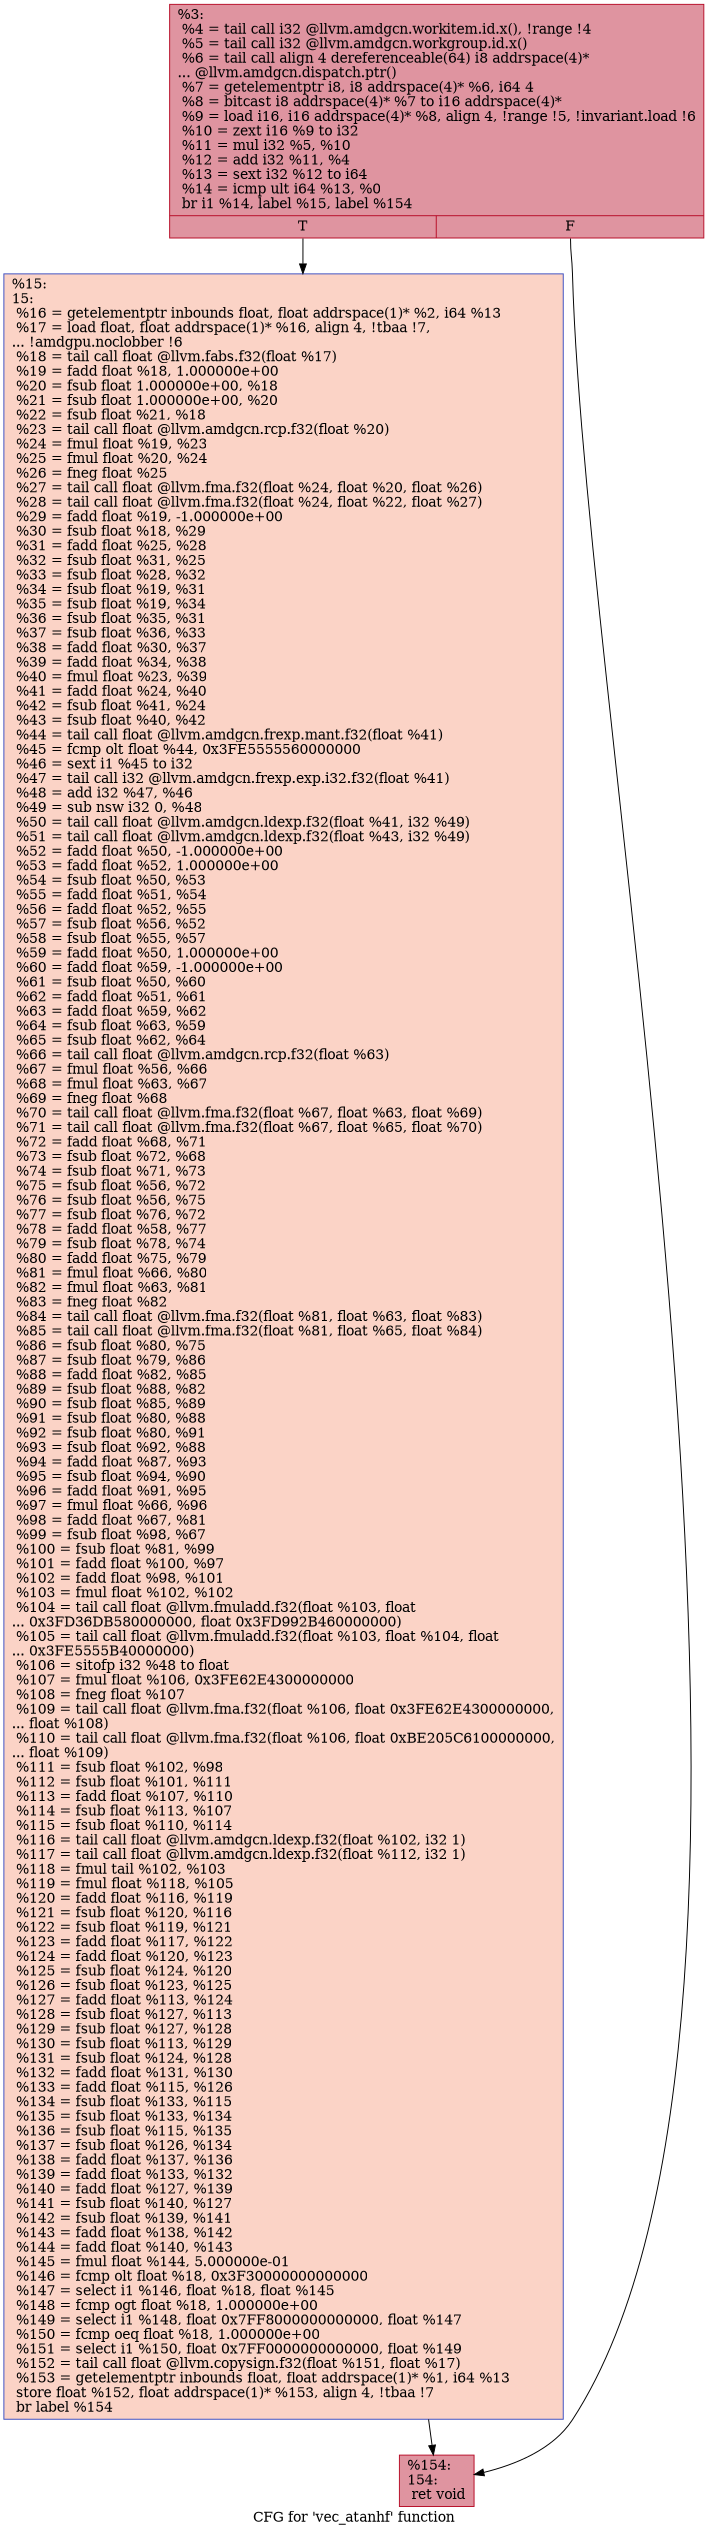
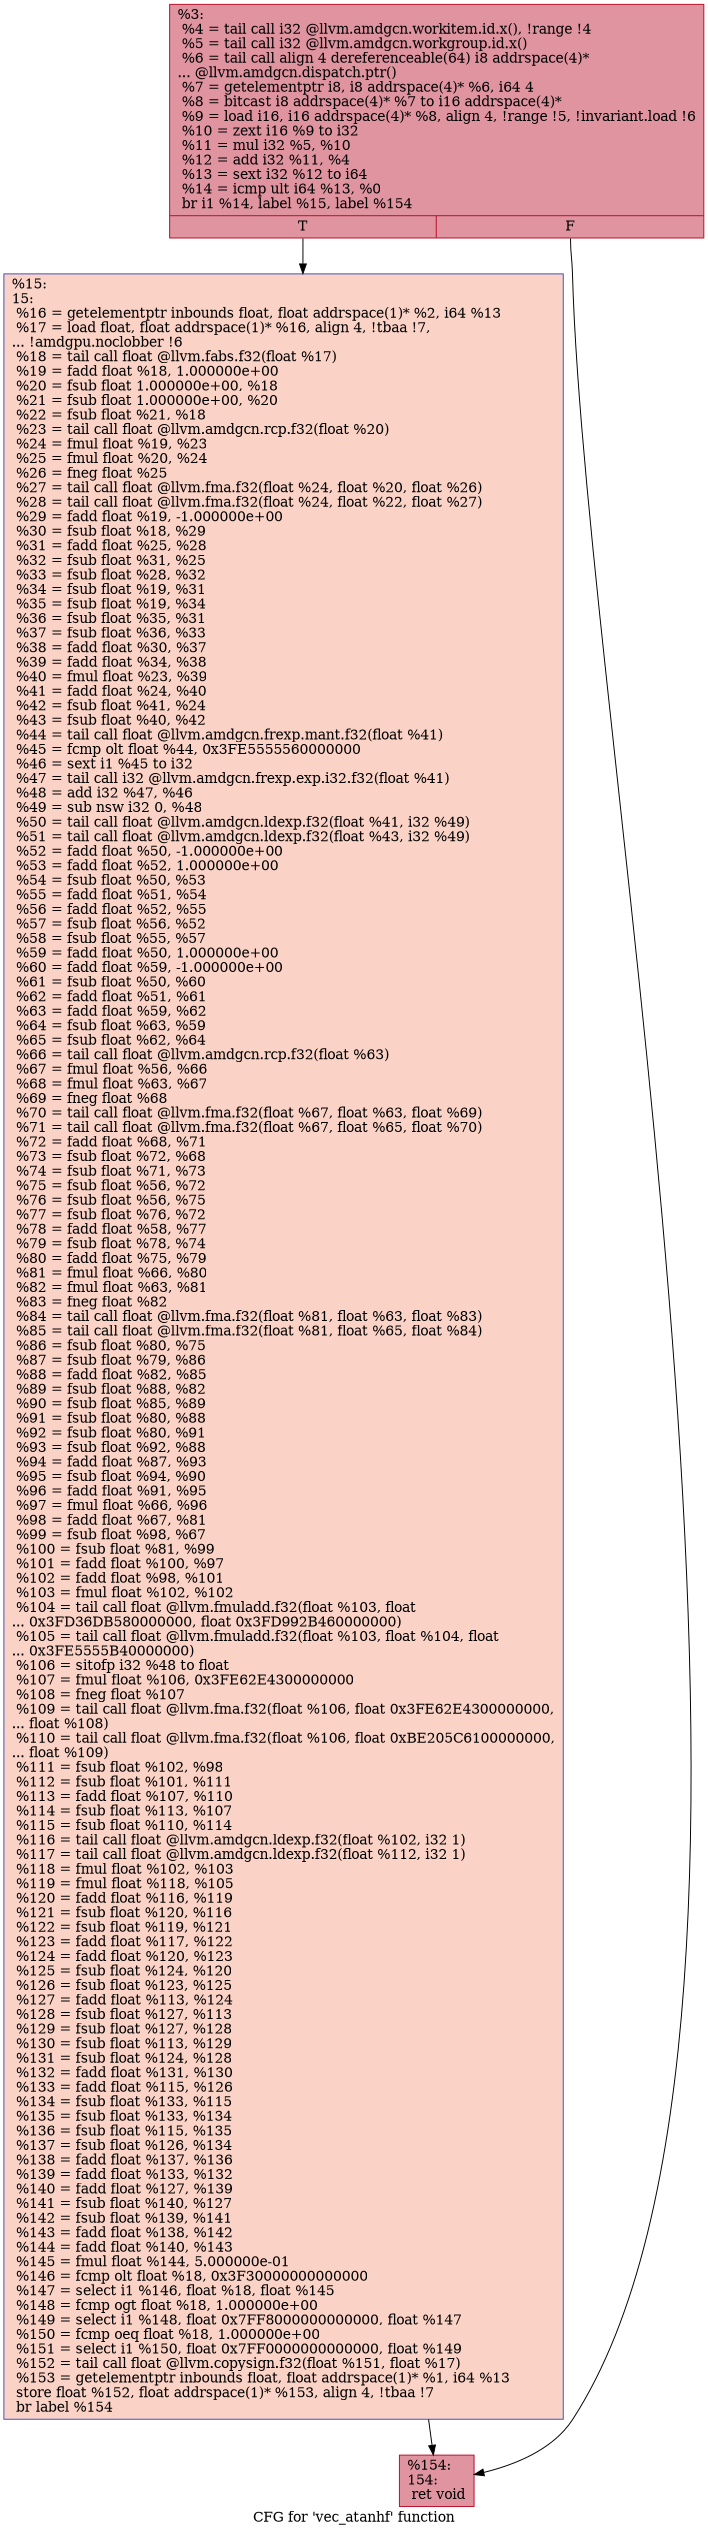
(119, 1870) -> (123, 1870)
